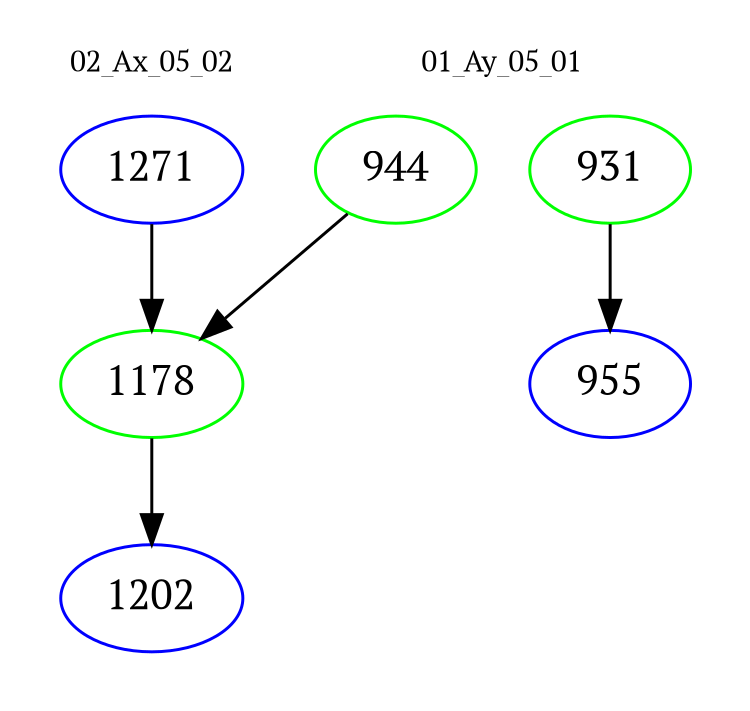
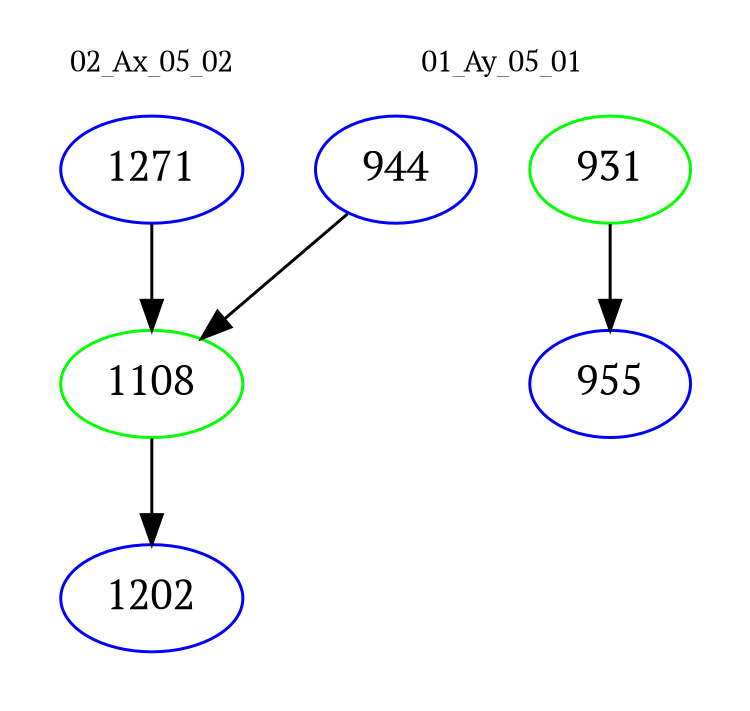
(396, 170) -> (396, 170)
(152, 384) -> (152, 384)
